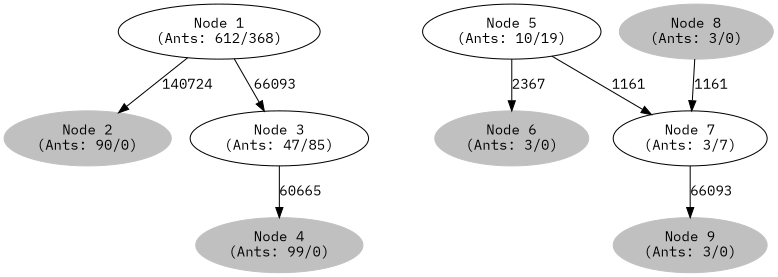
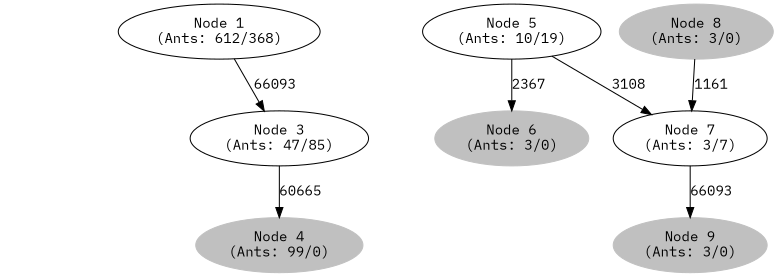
(629, 85) -> (629, 85)
(88, 138) -> none
